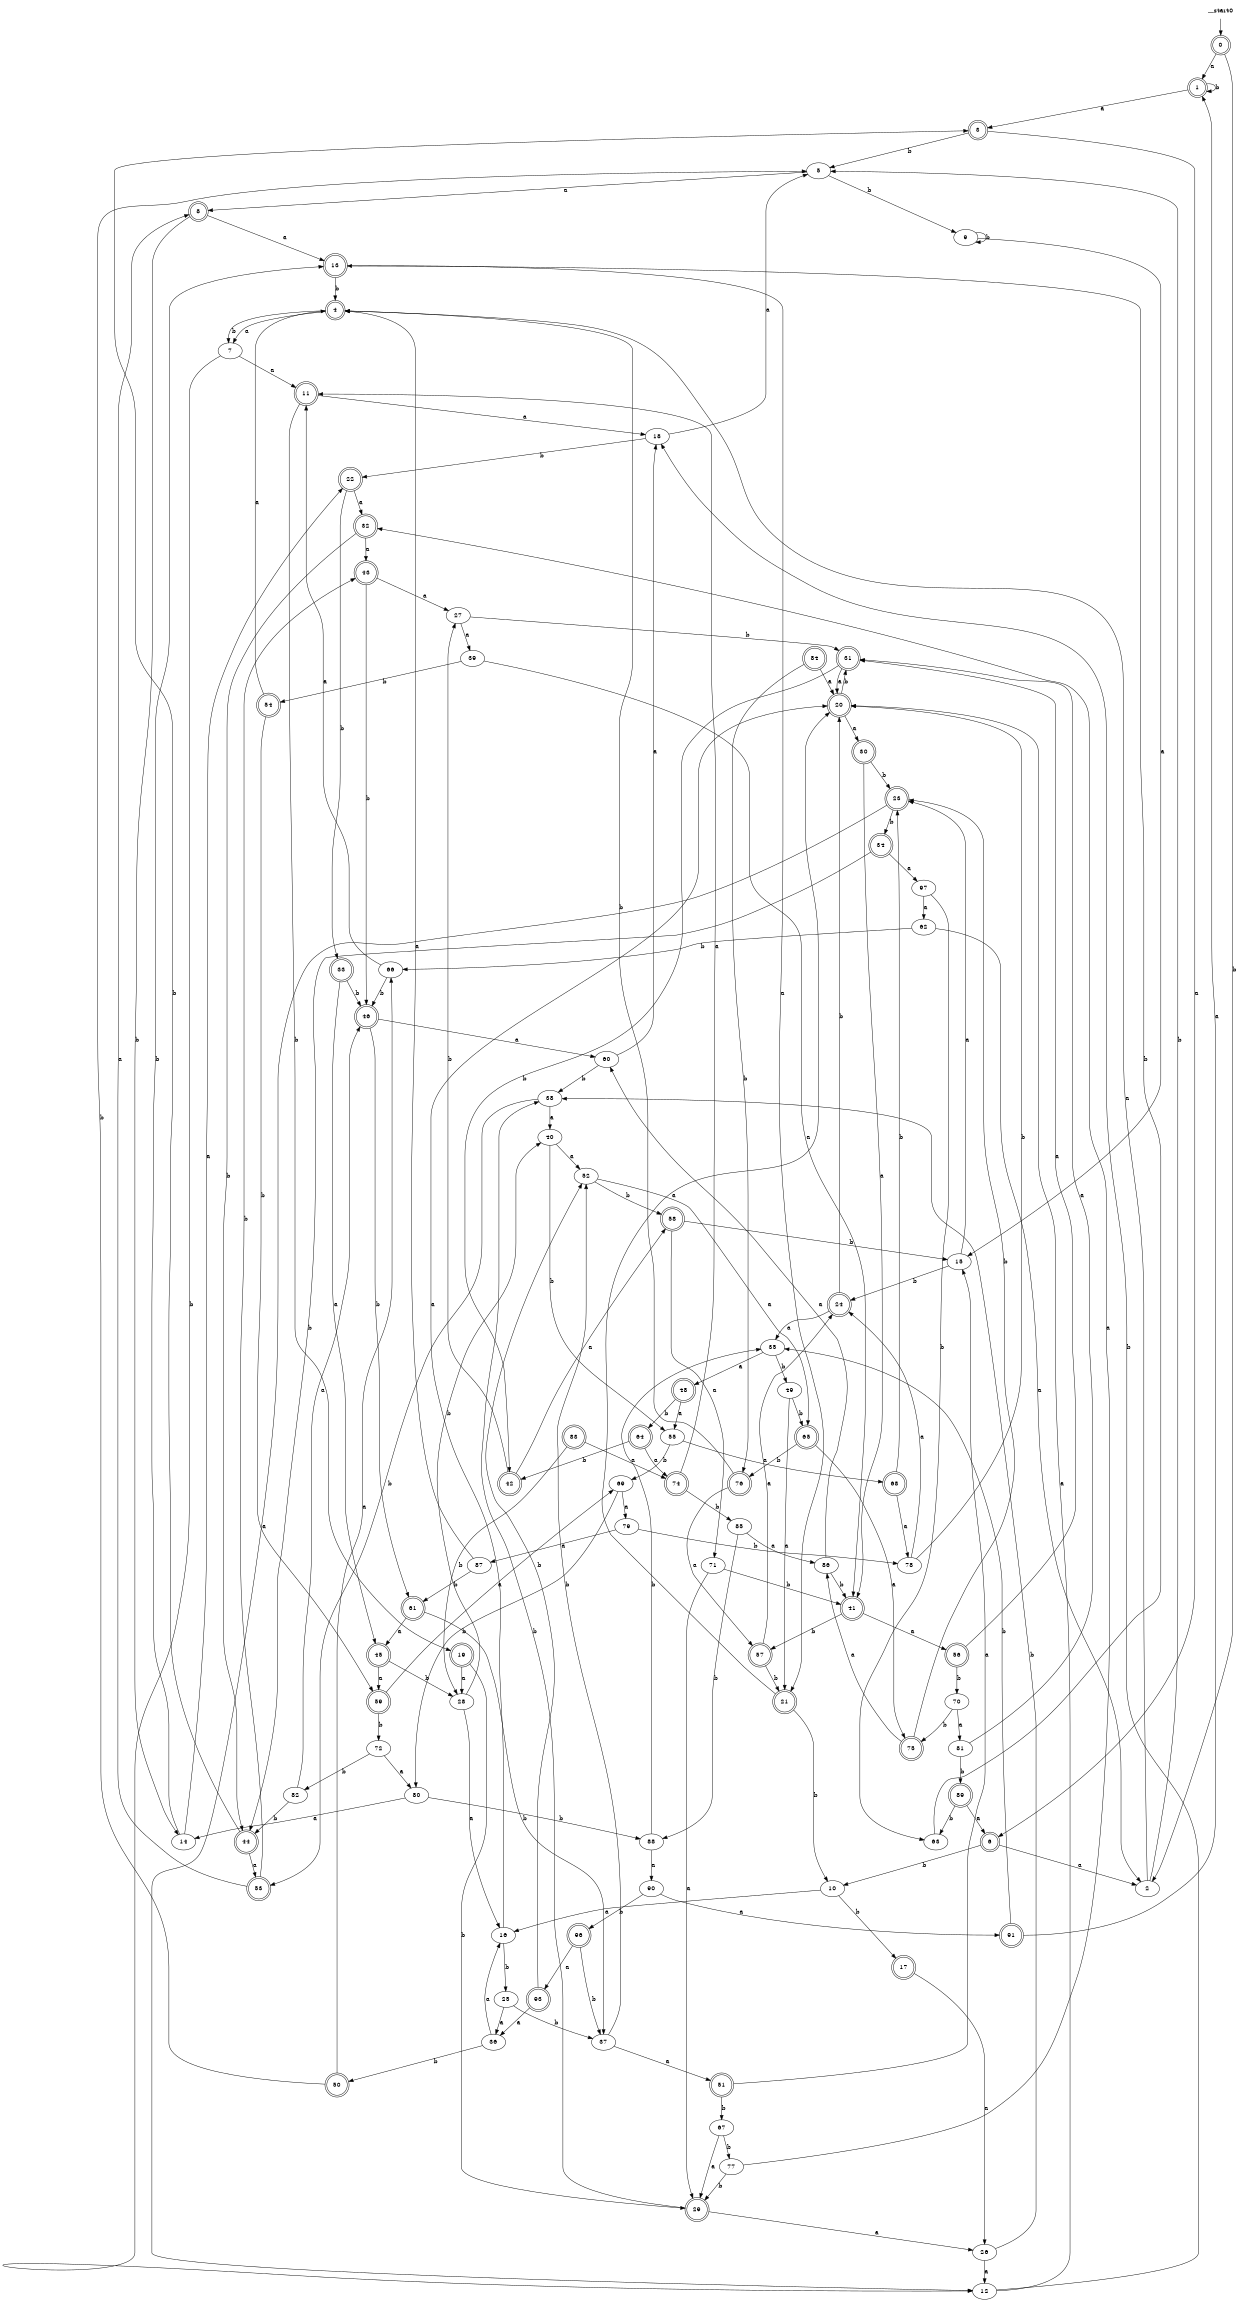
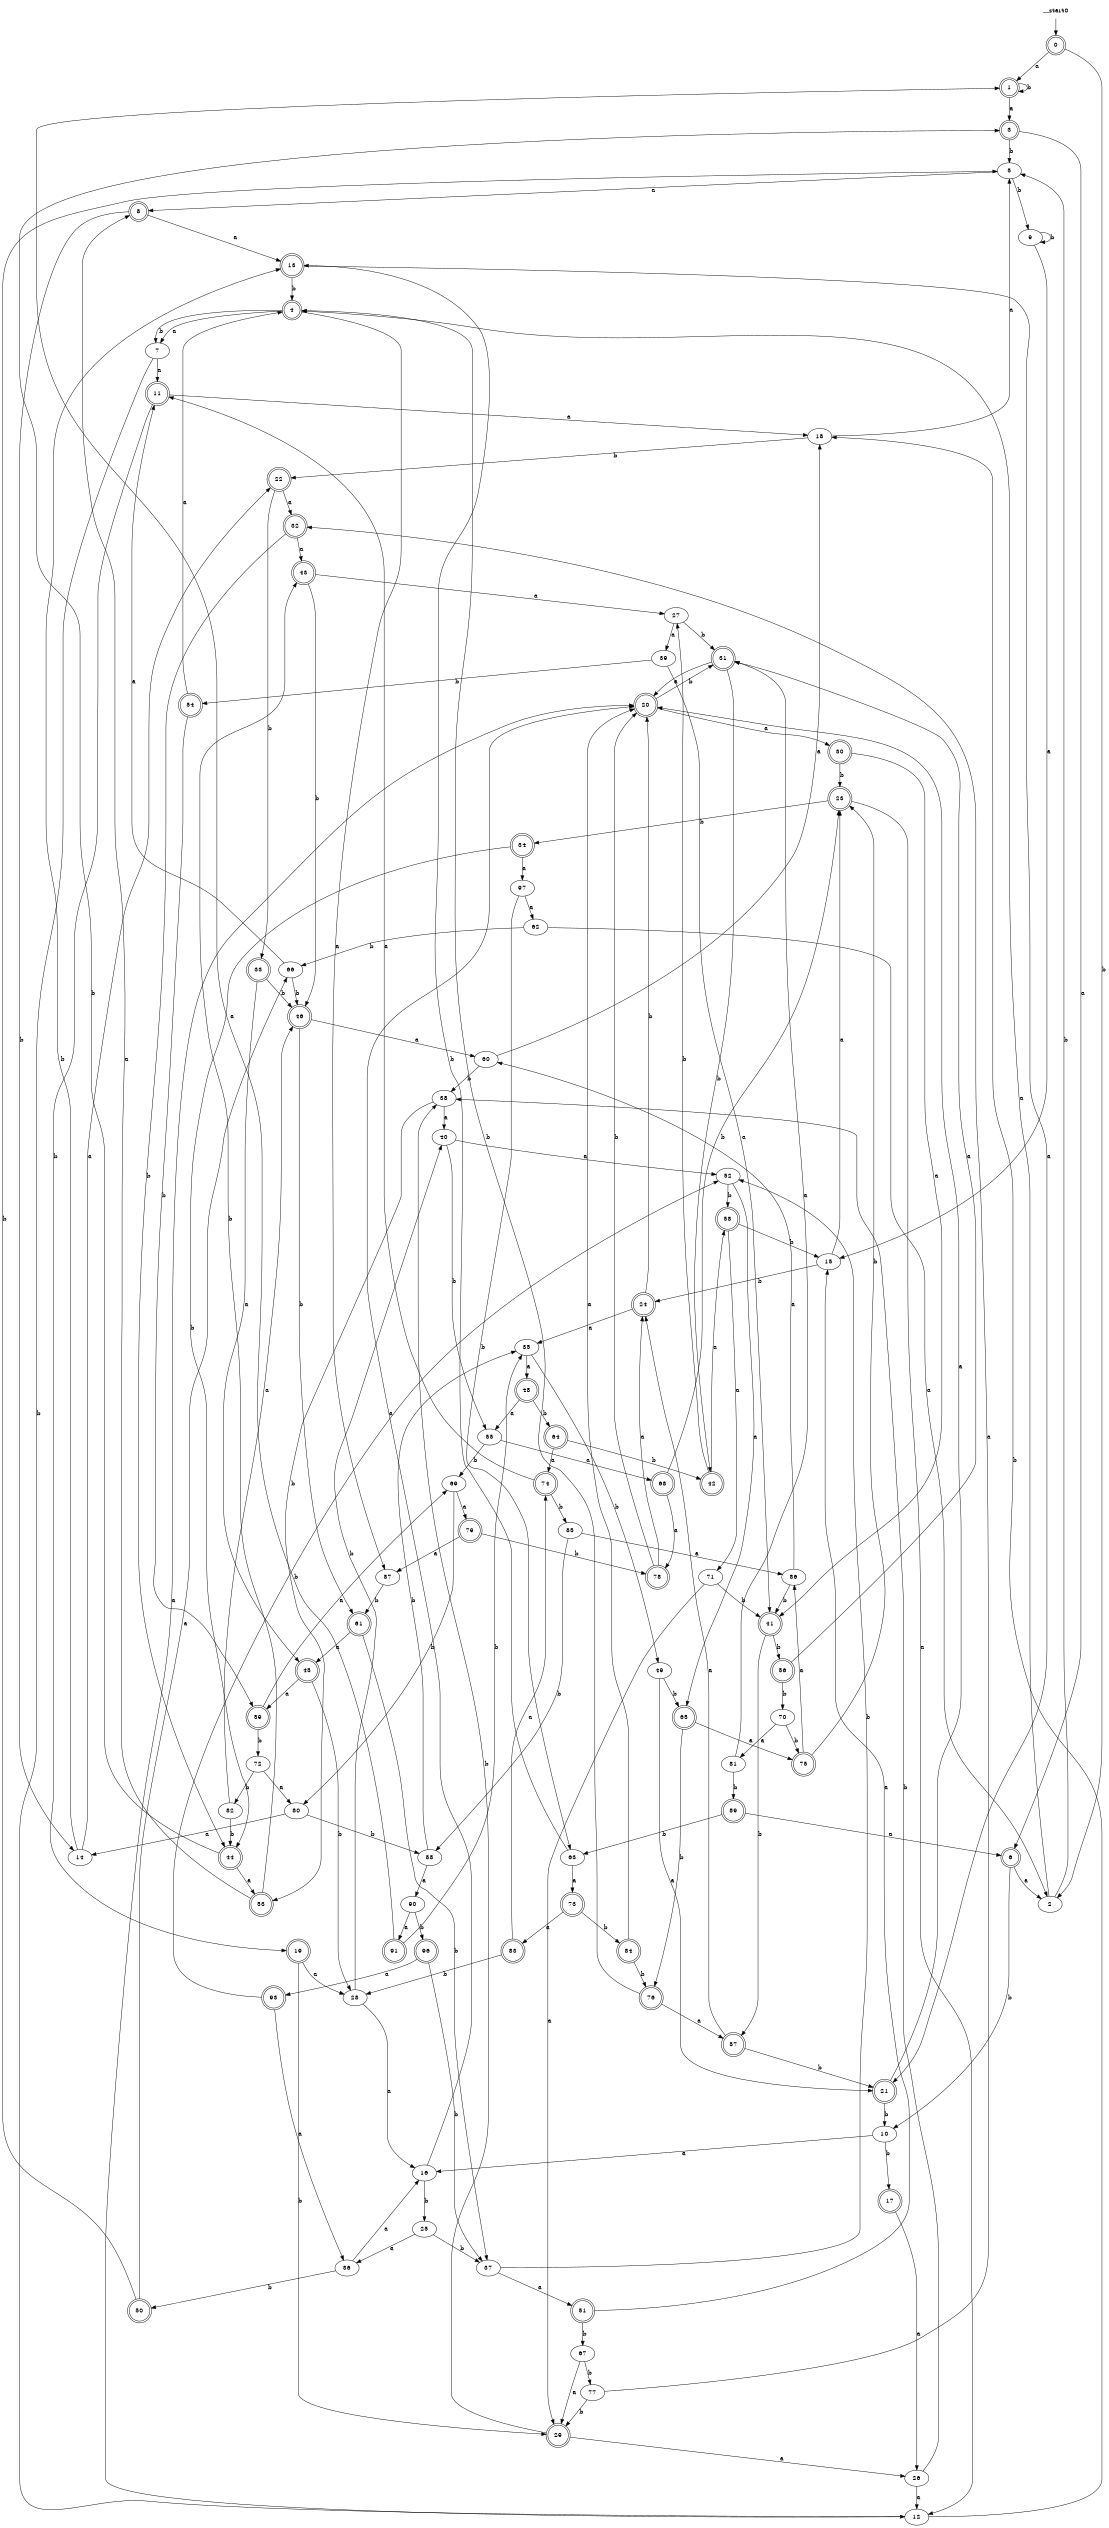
(415, 919) -> (339, 902)
(627, 1527) -> (470, 1530)
(909, 1565) -> (657, 1577)
(913, 1632) -> (779, 1647)
none -> (572, 1904)
